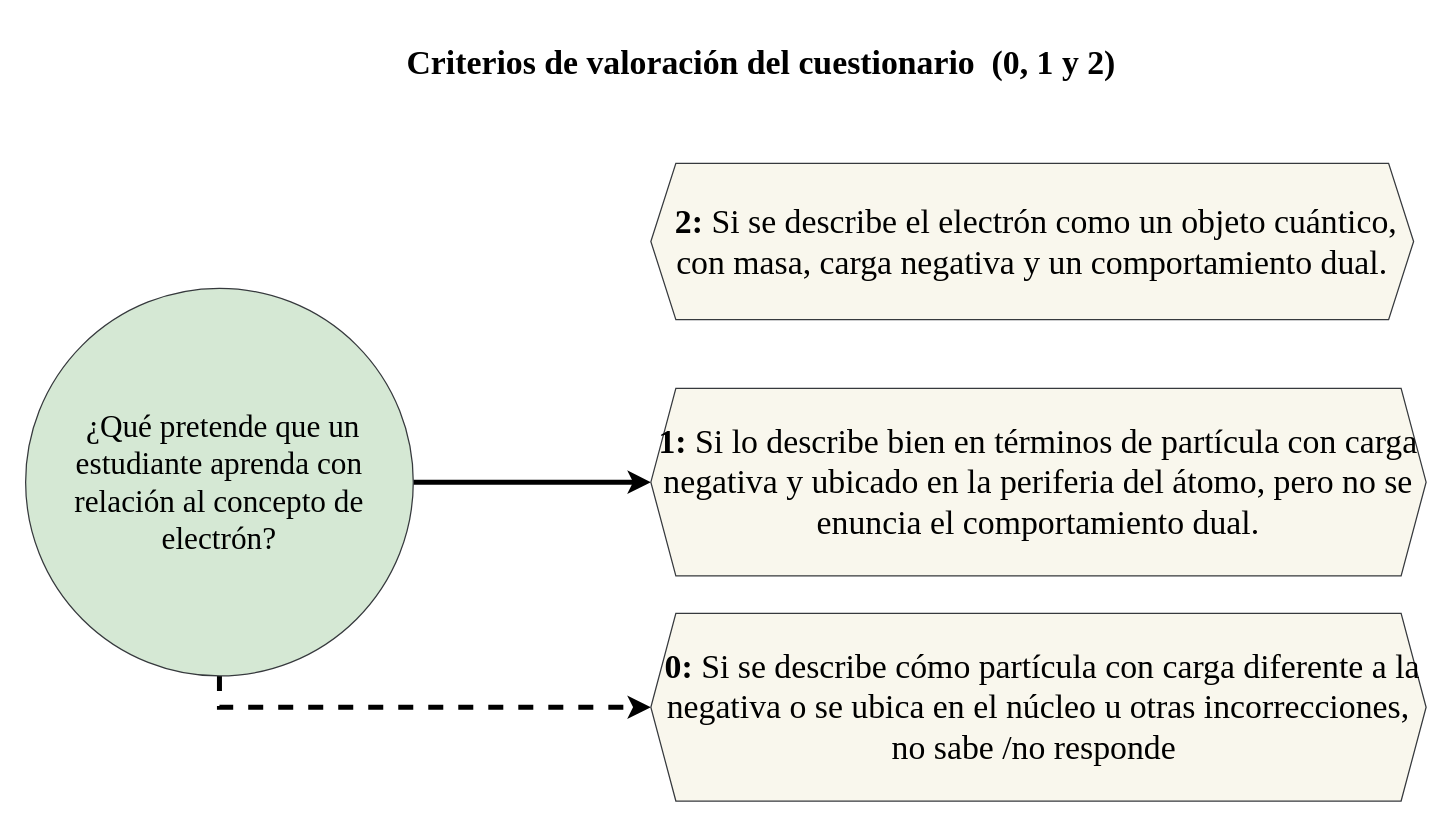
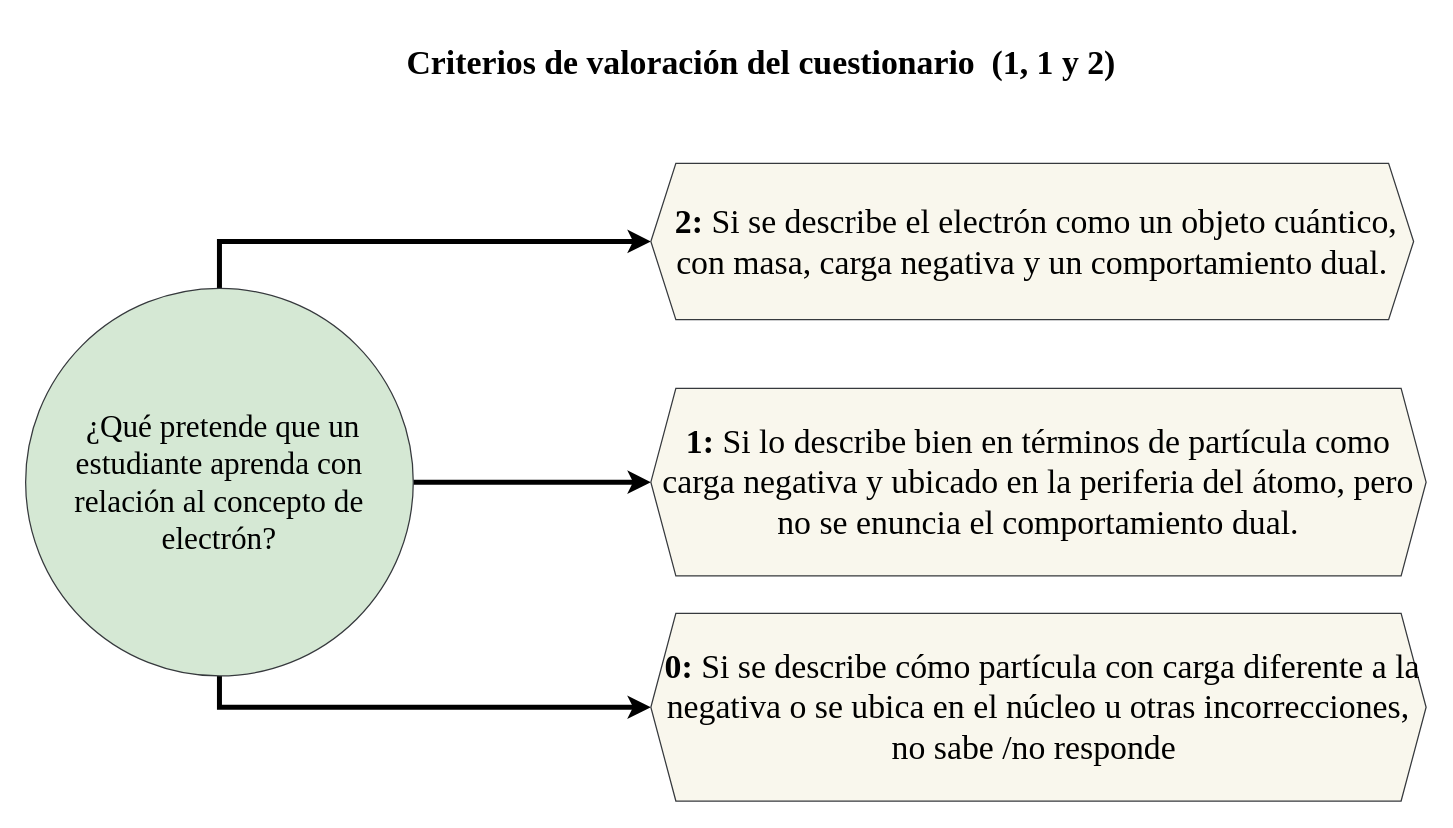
(732, 55) -> (732, 55)
none -> (405, 241)
(1038, 482) -> (1038, 482)
(219, 698) -> (219, 698)
